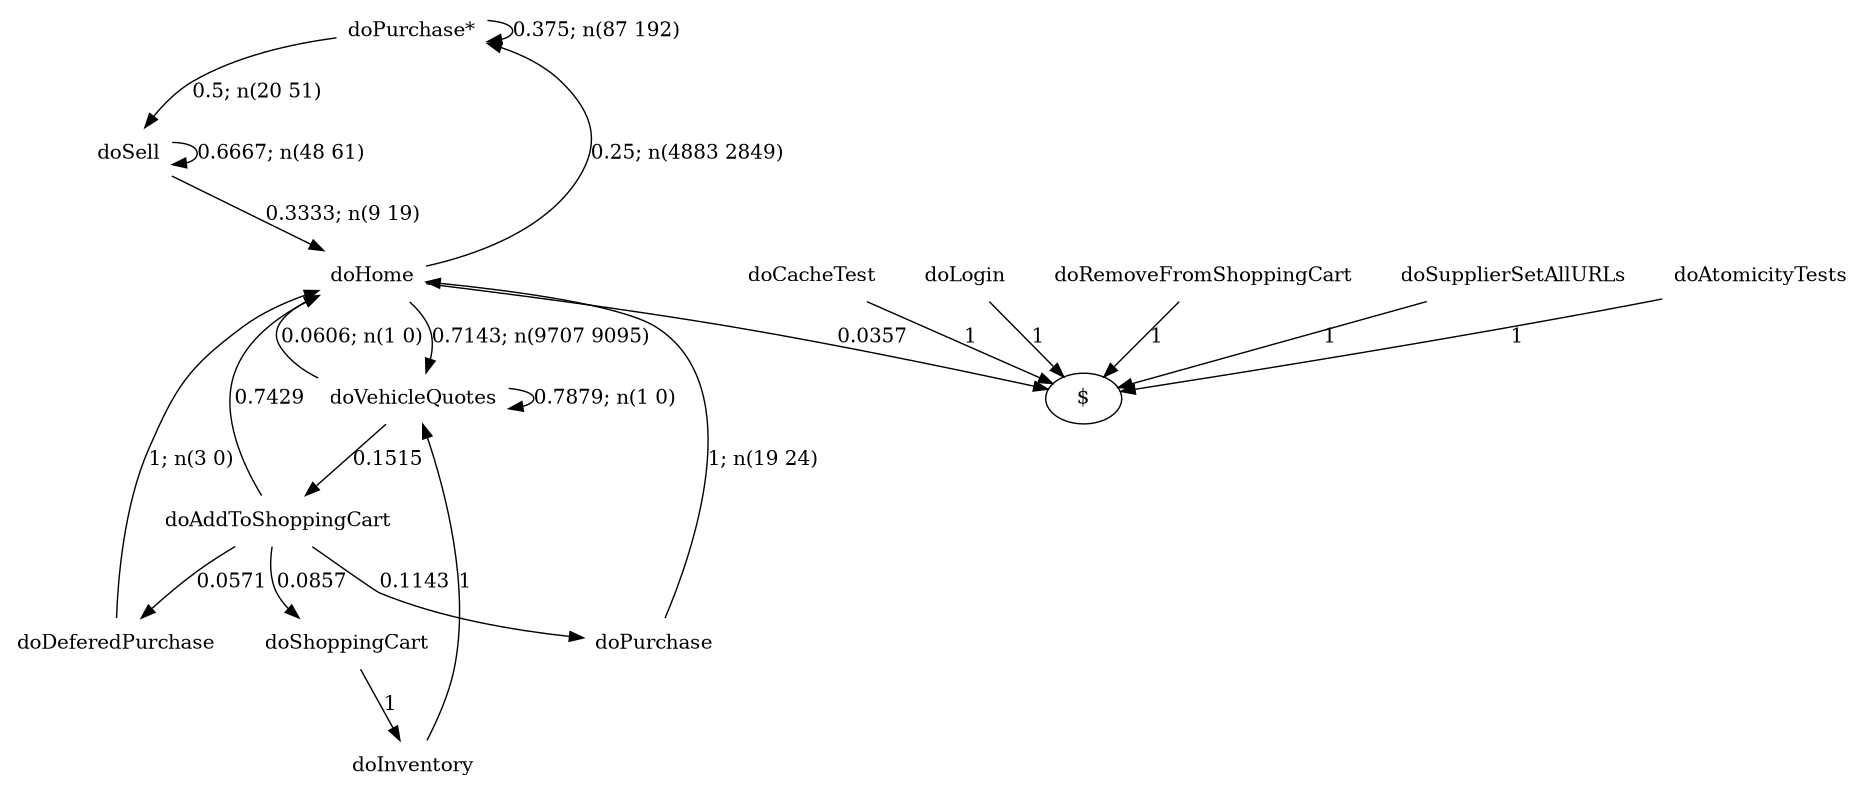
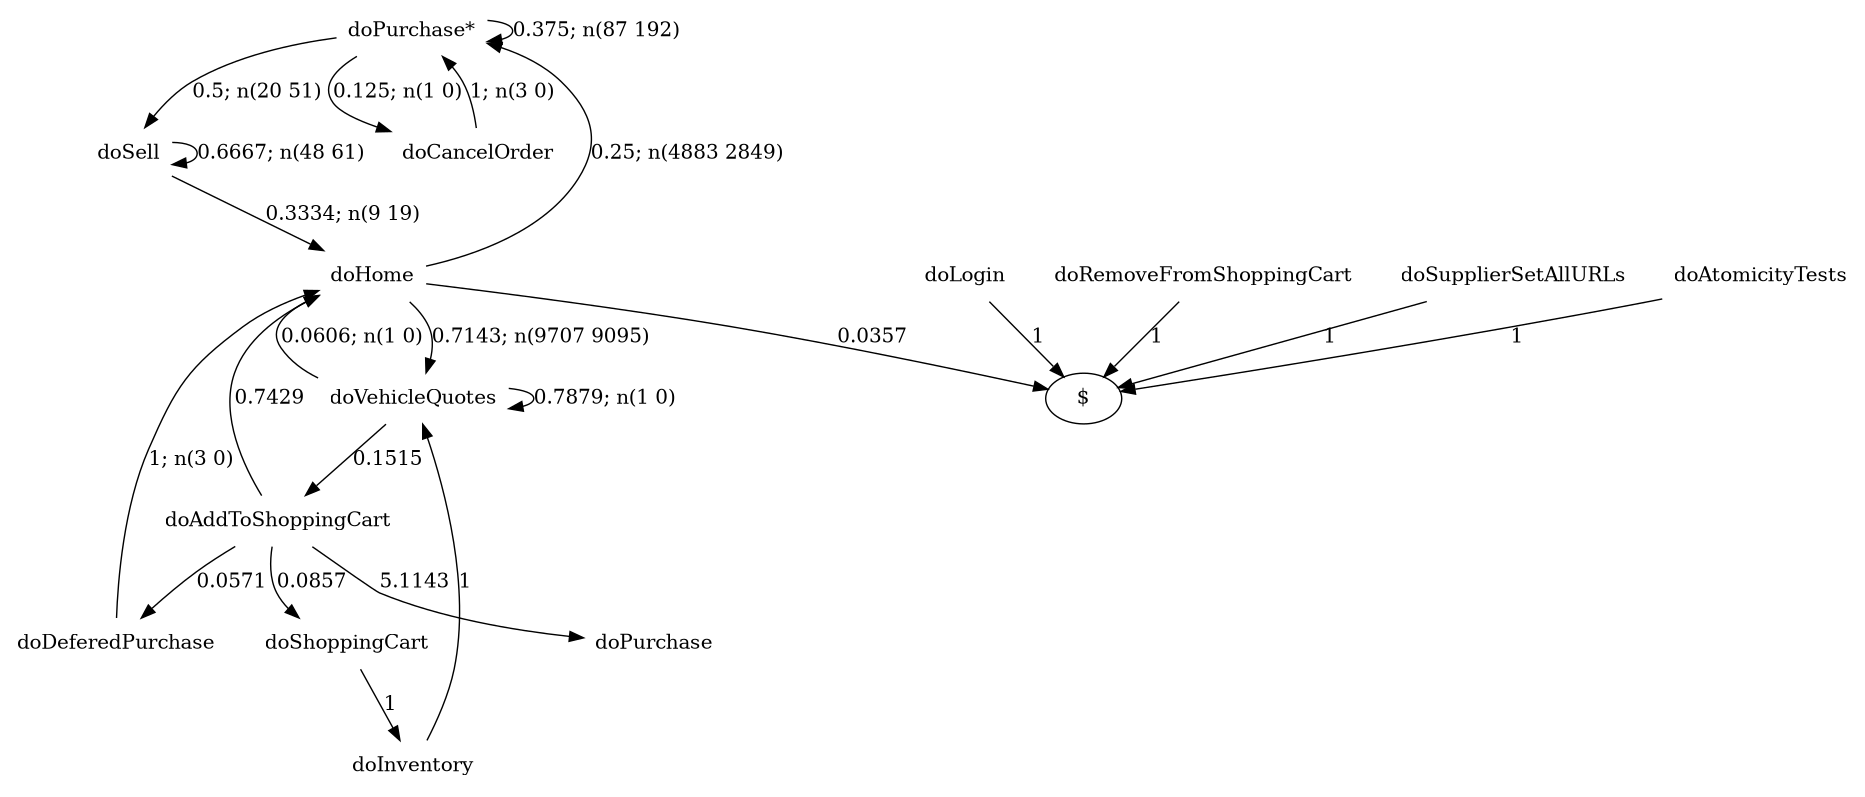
none -> (478, 154)
(343, 215) -> (343, 215)
(812, 276) -> none
(688, 360) -> none
(415, 582) -> (415, 582)
